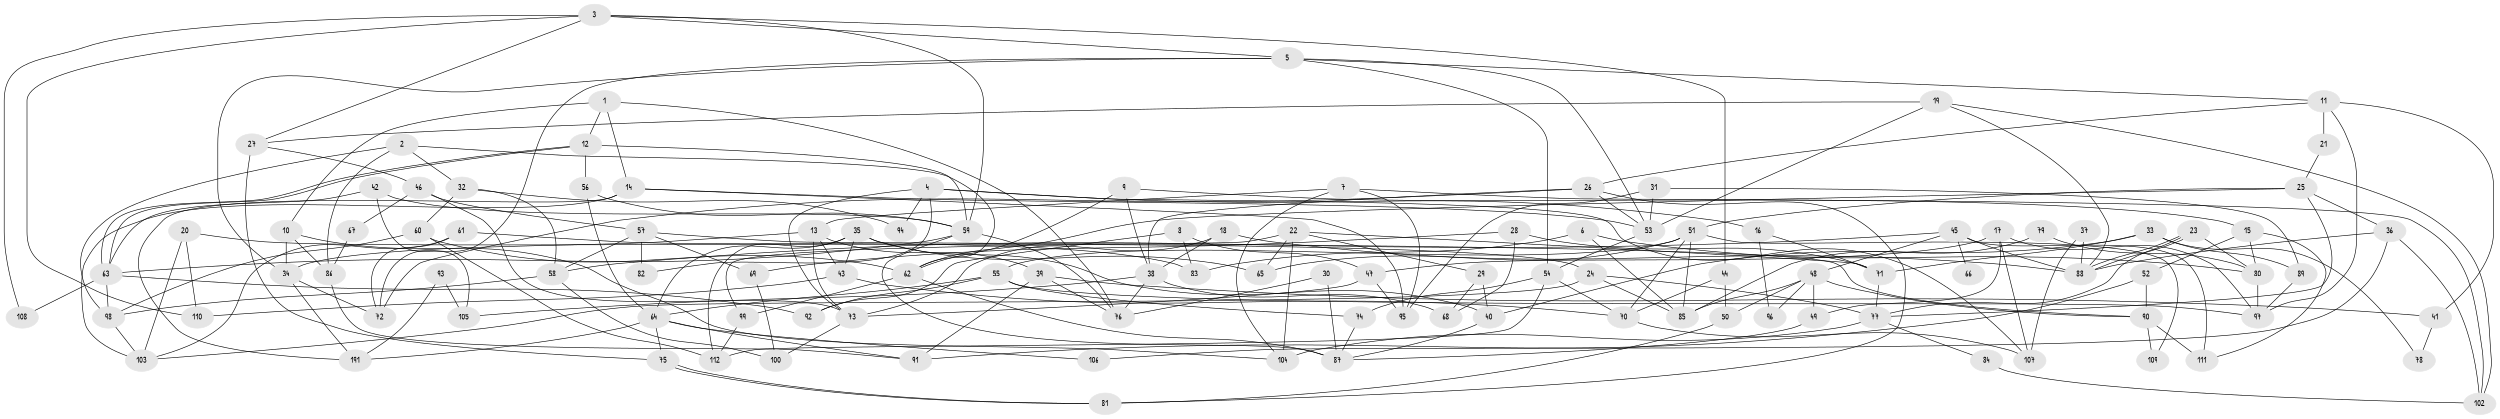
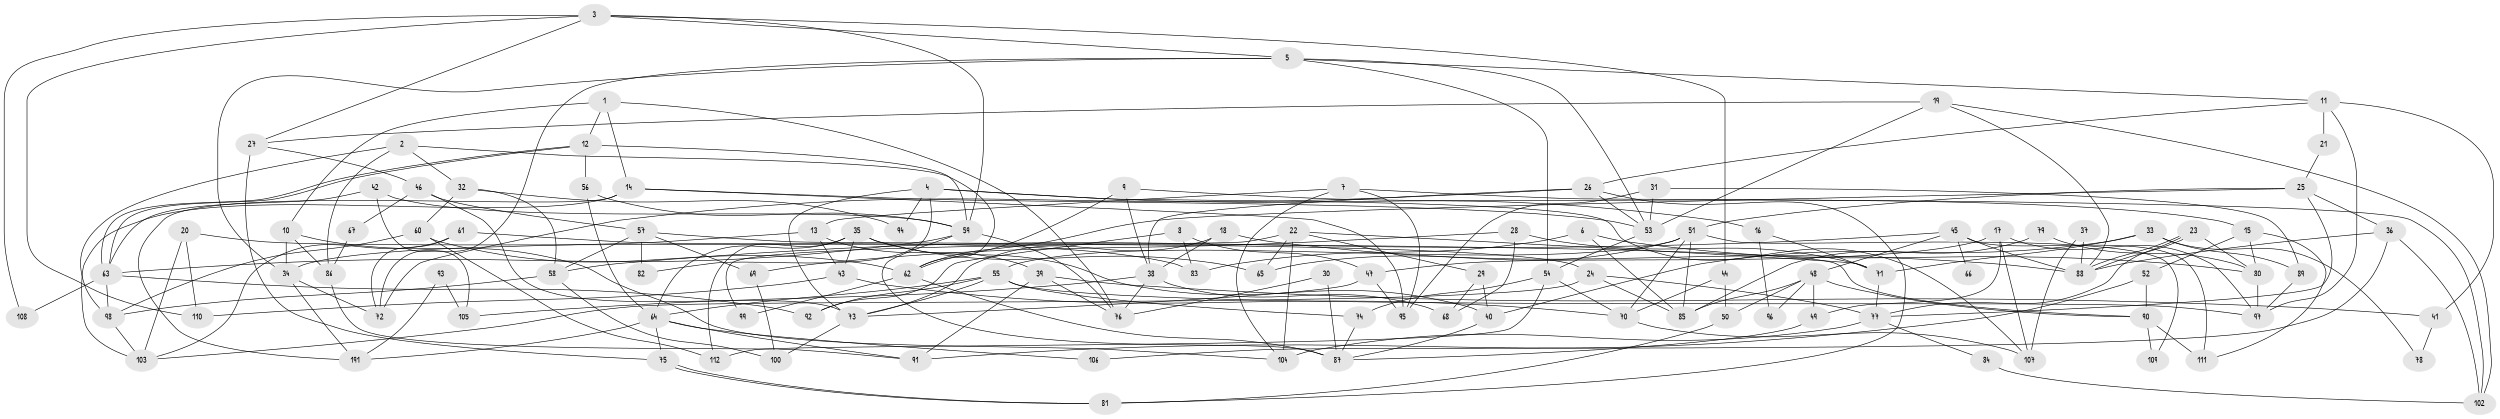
(819, 283) -> (926, 299)
(729, 339) -> none
